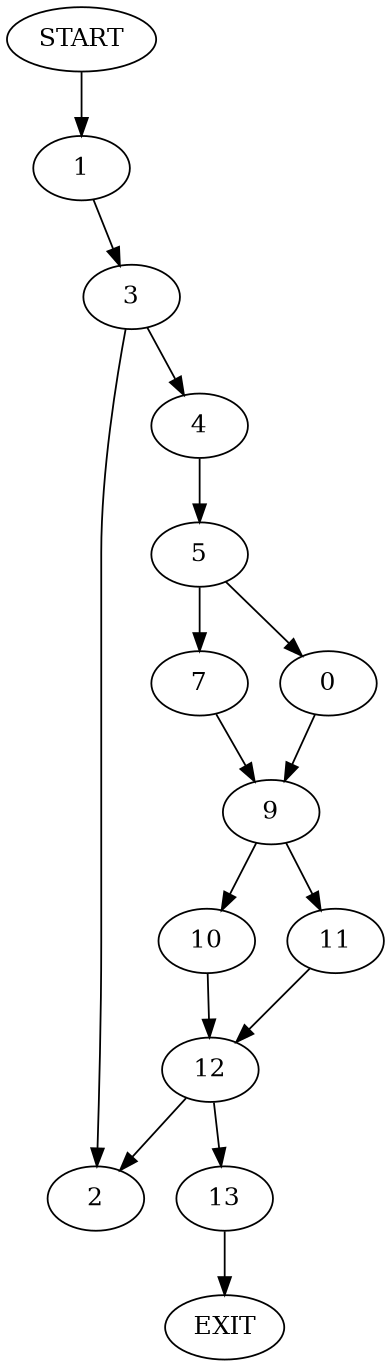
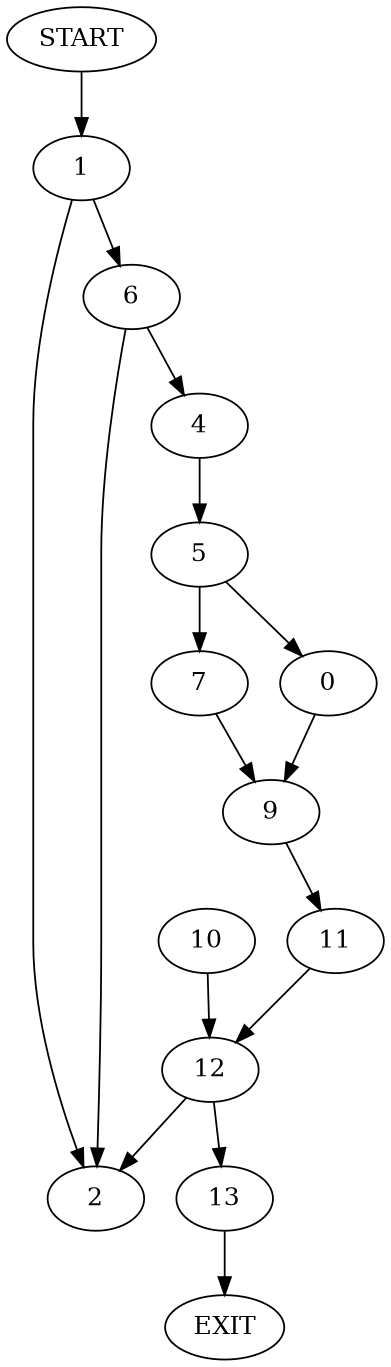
(132, 297) -> (132, 297)
none -> (33, 676)
(243, 869) -> none
